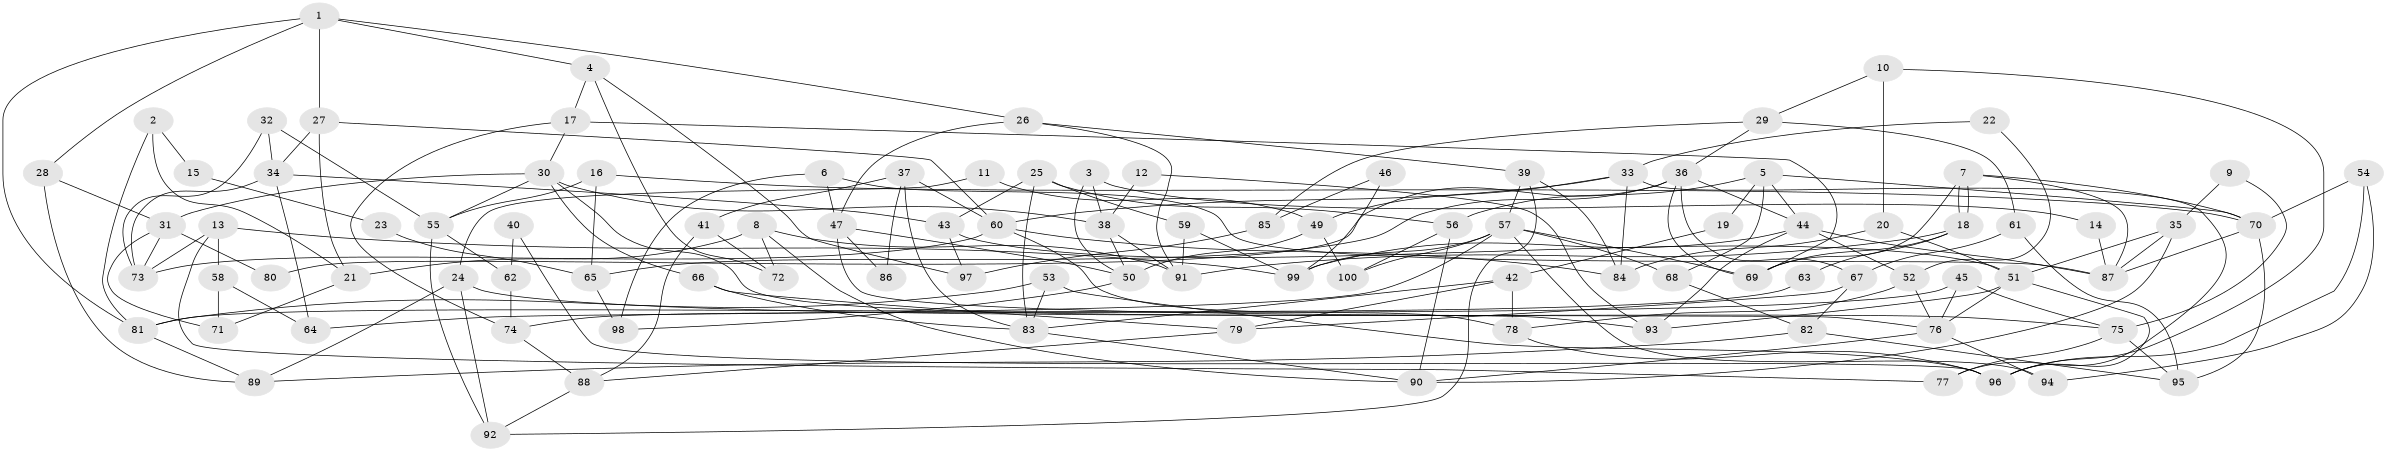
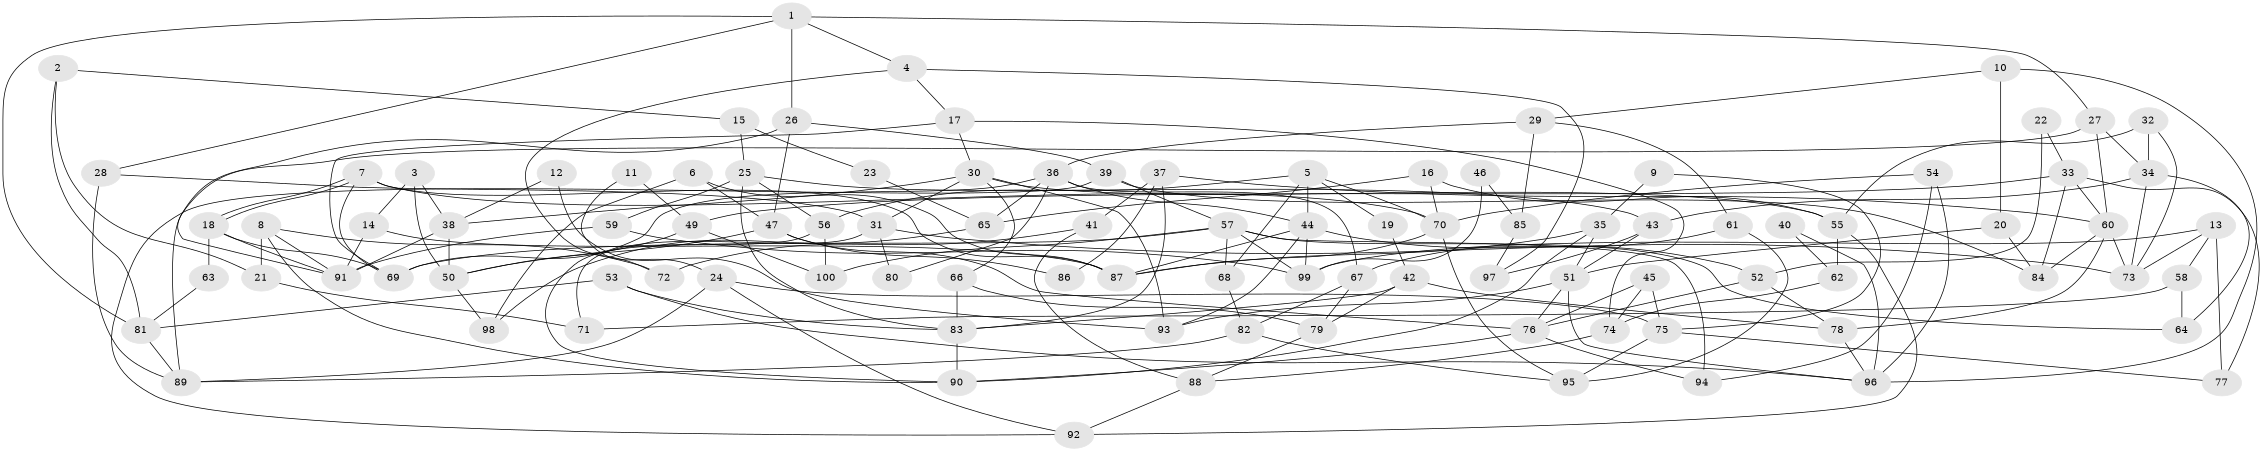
none -> (742, 143)
(324, 202) -> (1097, 150)
none -> (357, 249)
